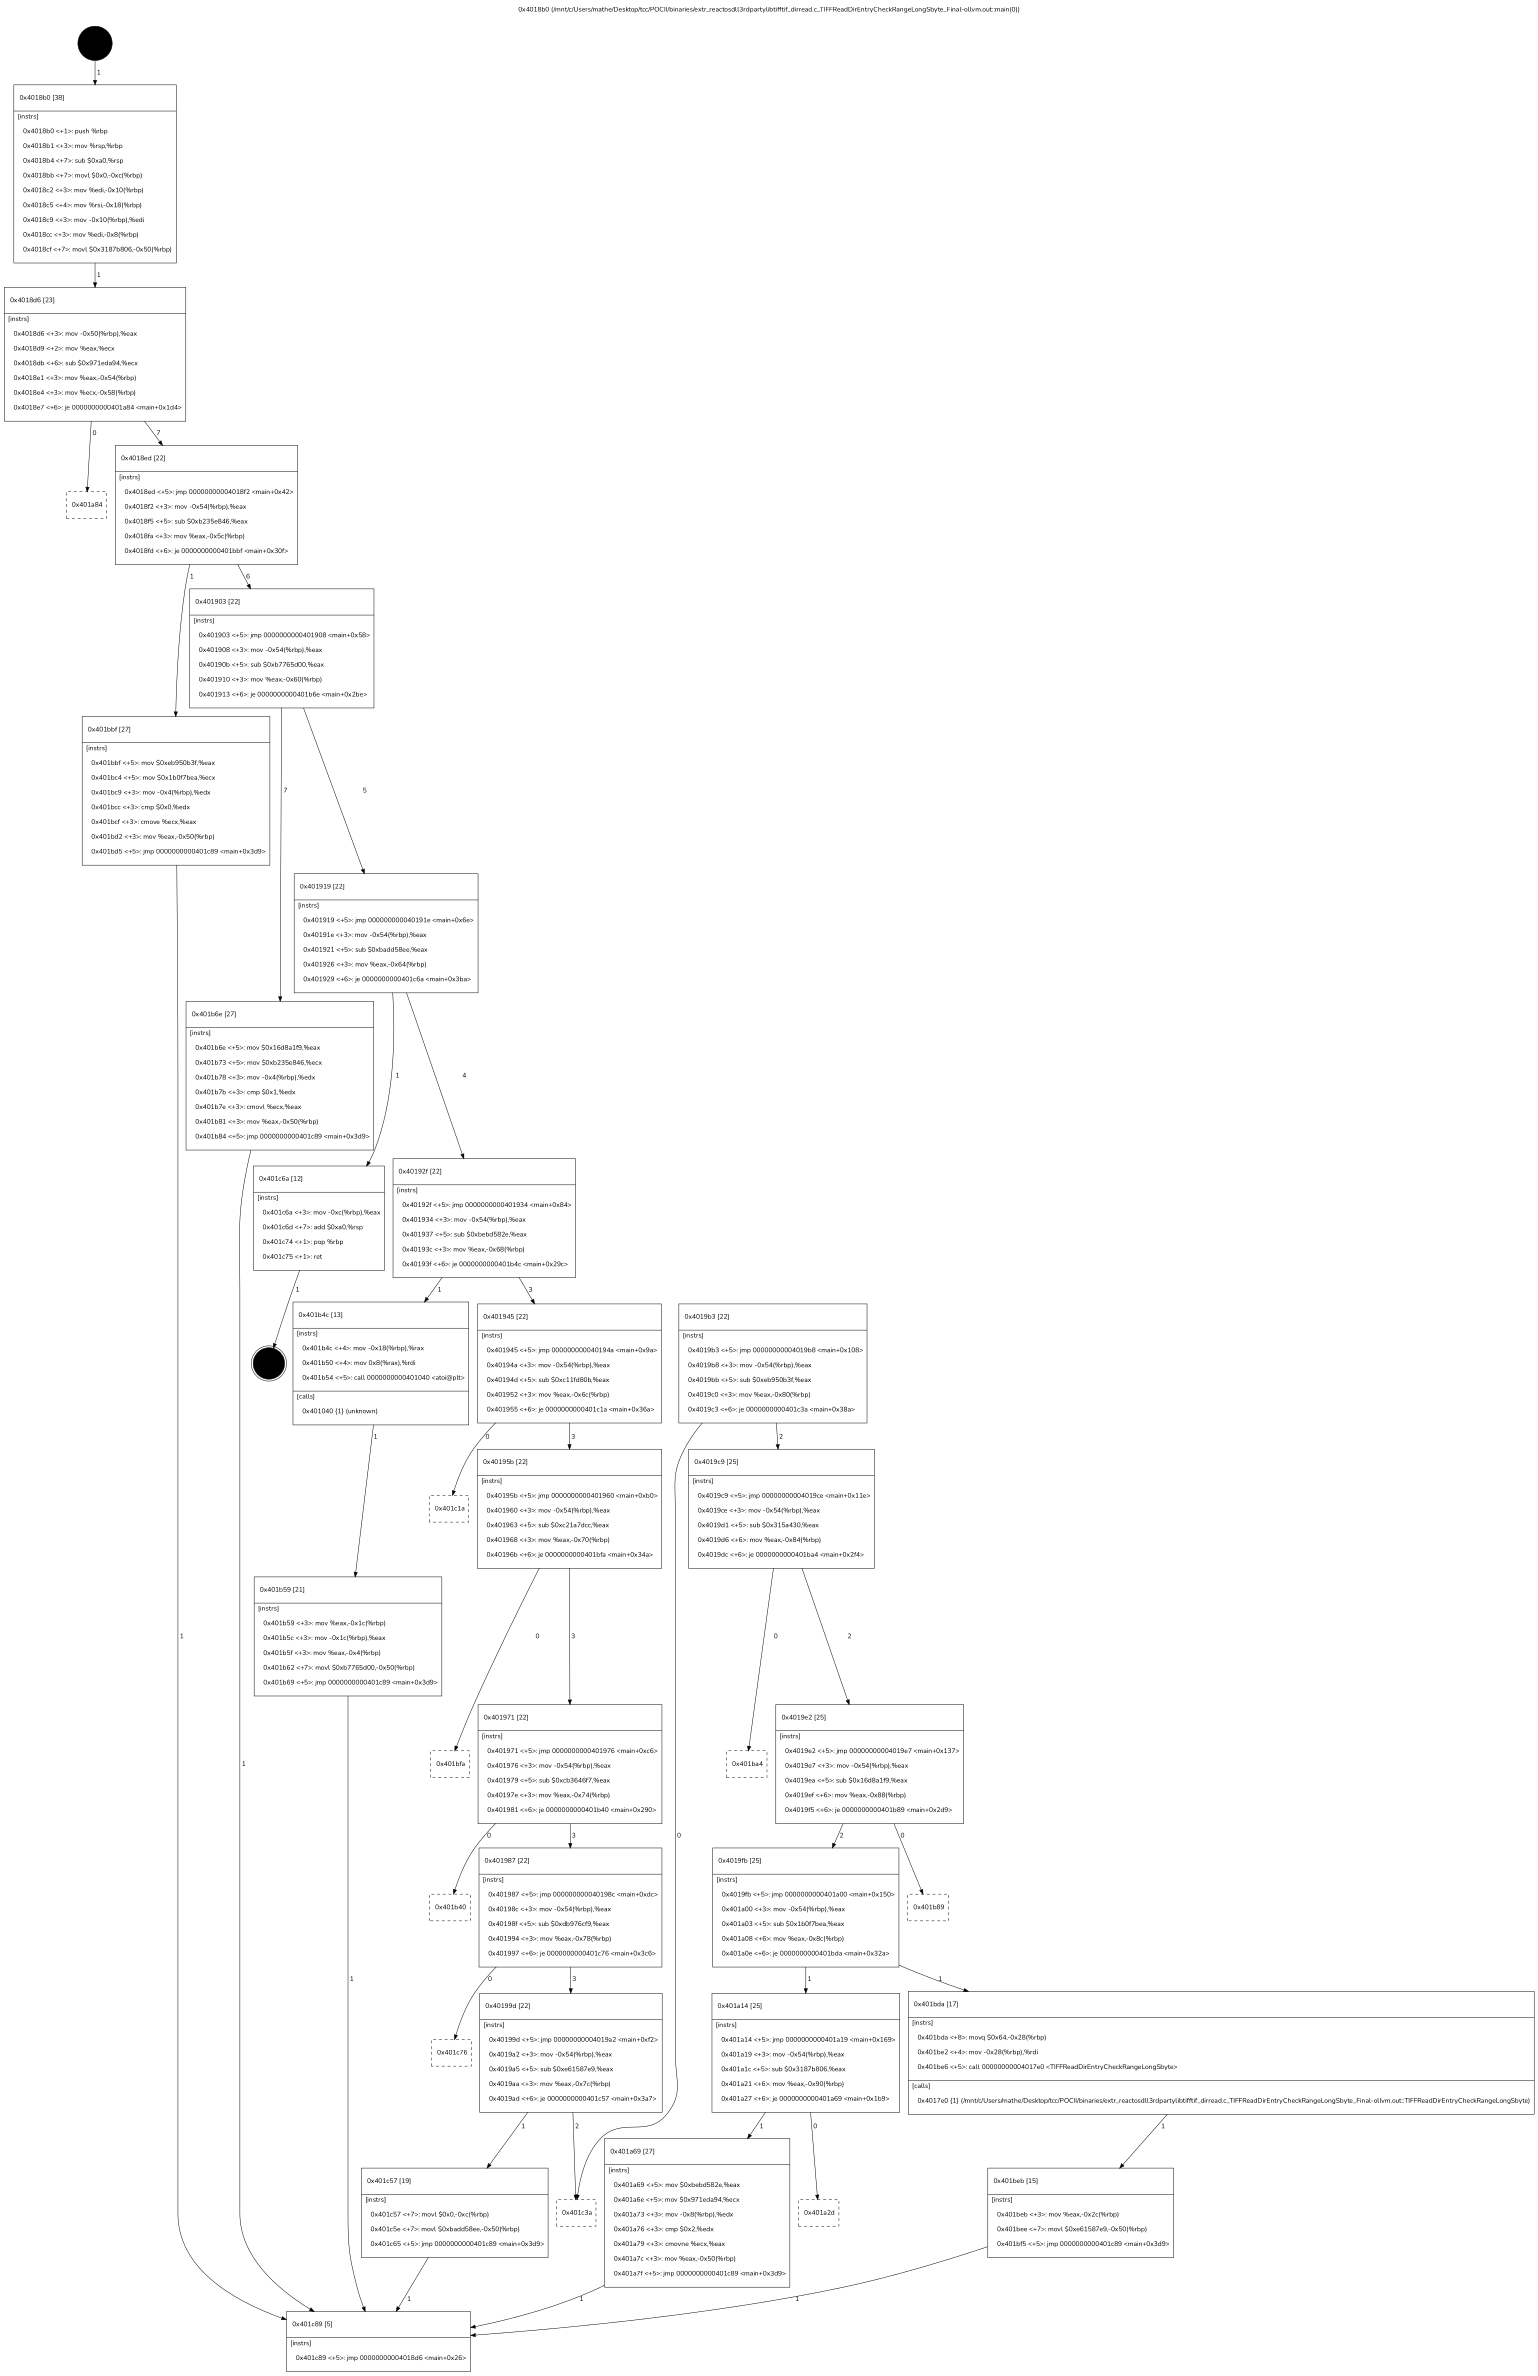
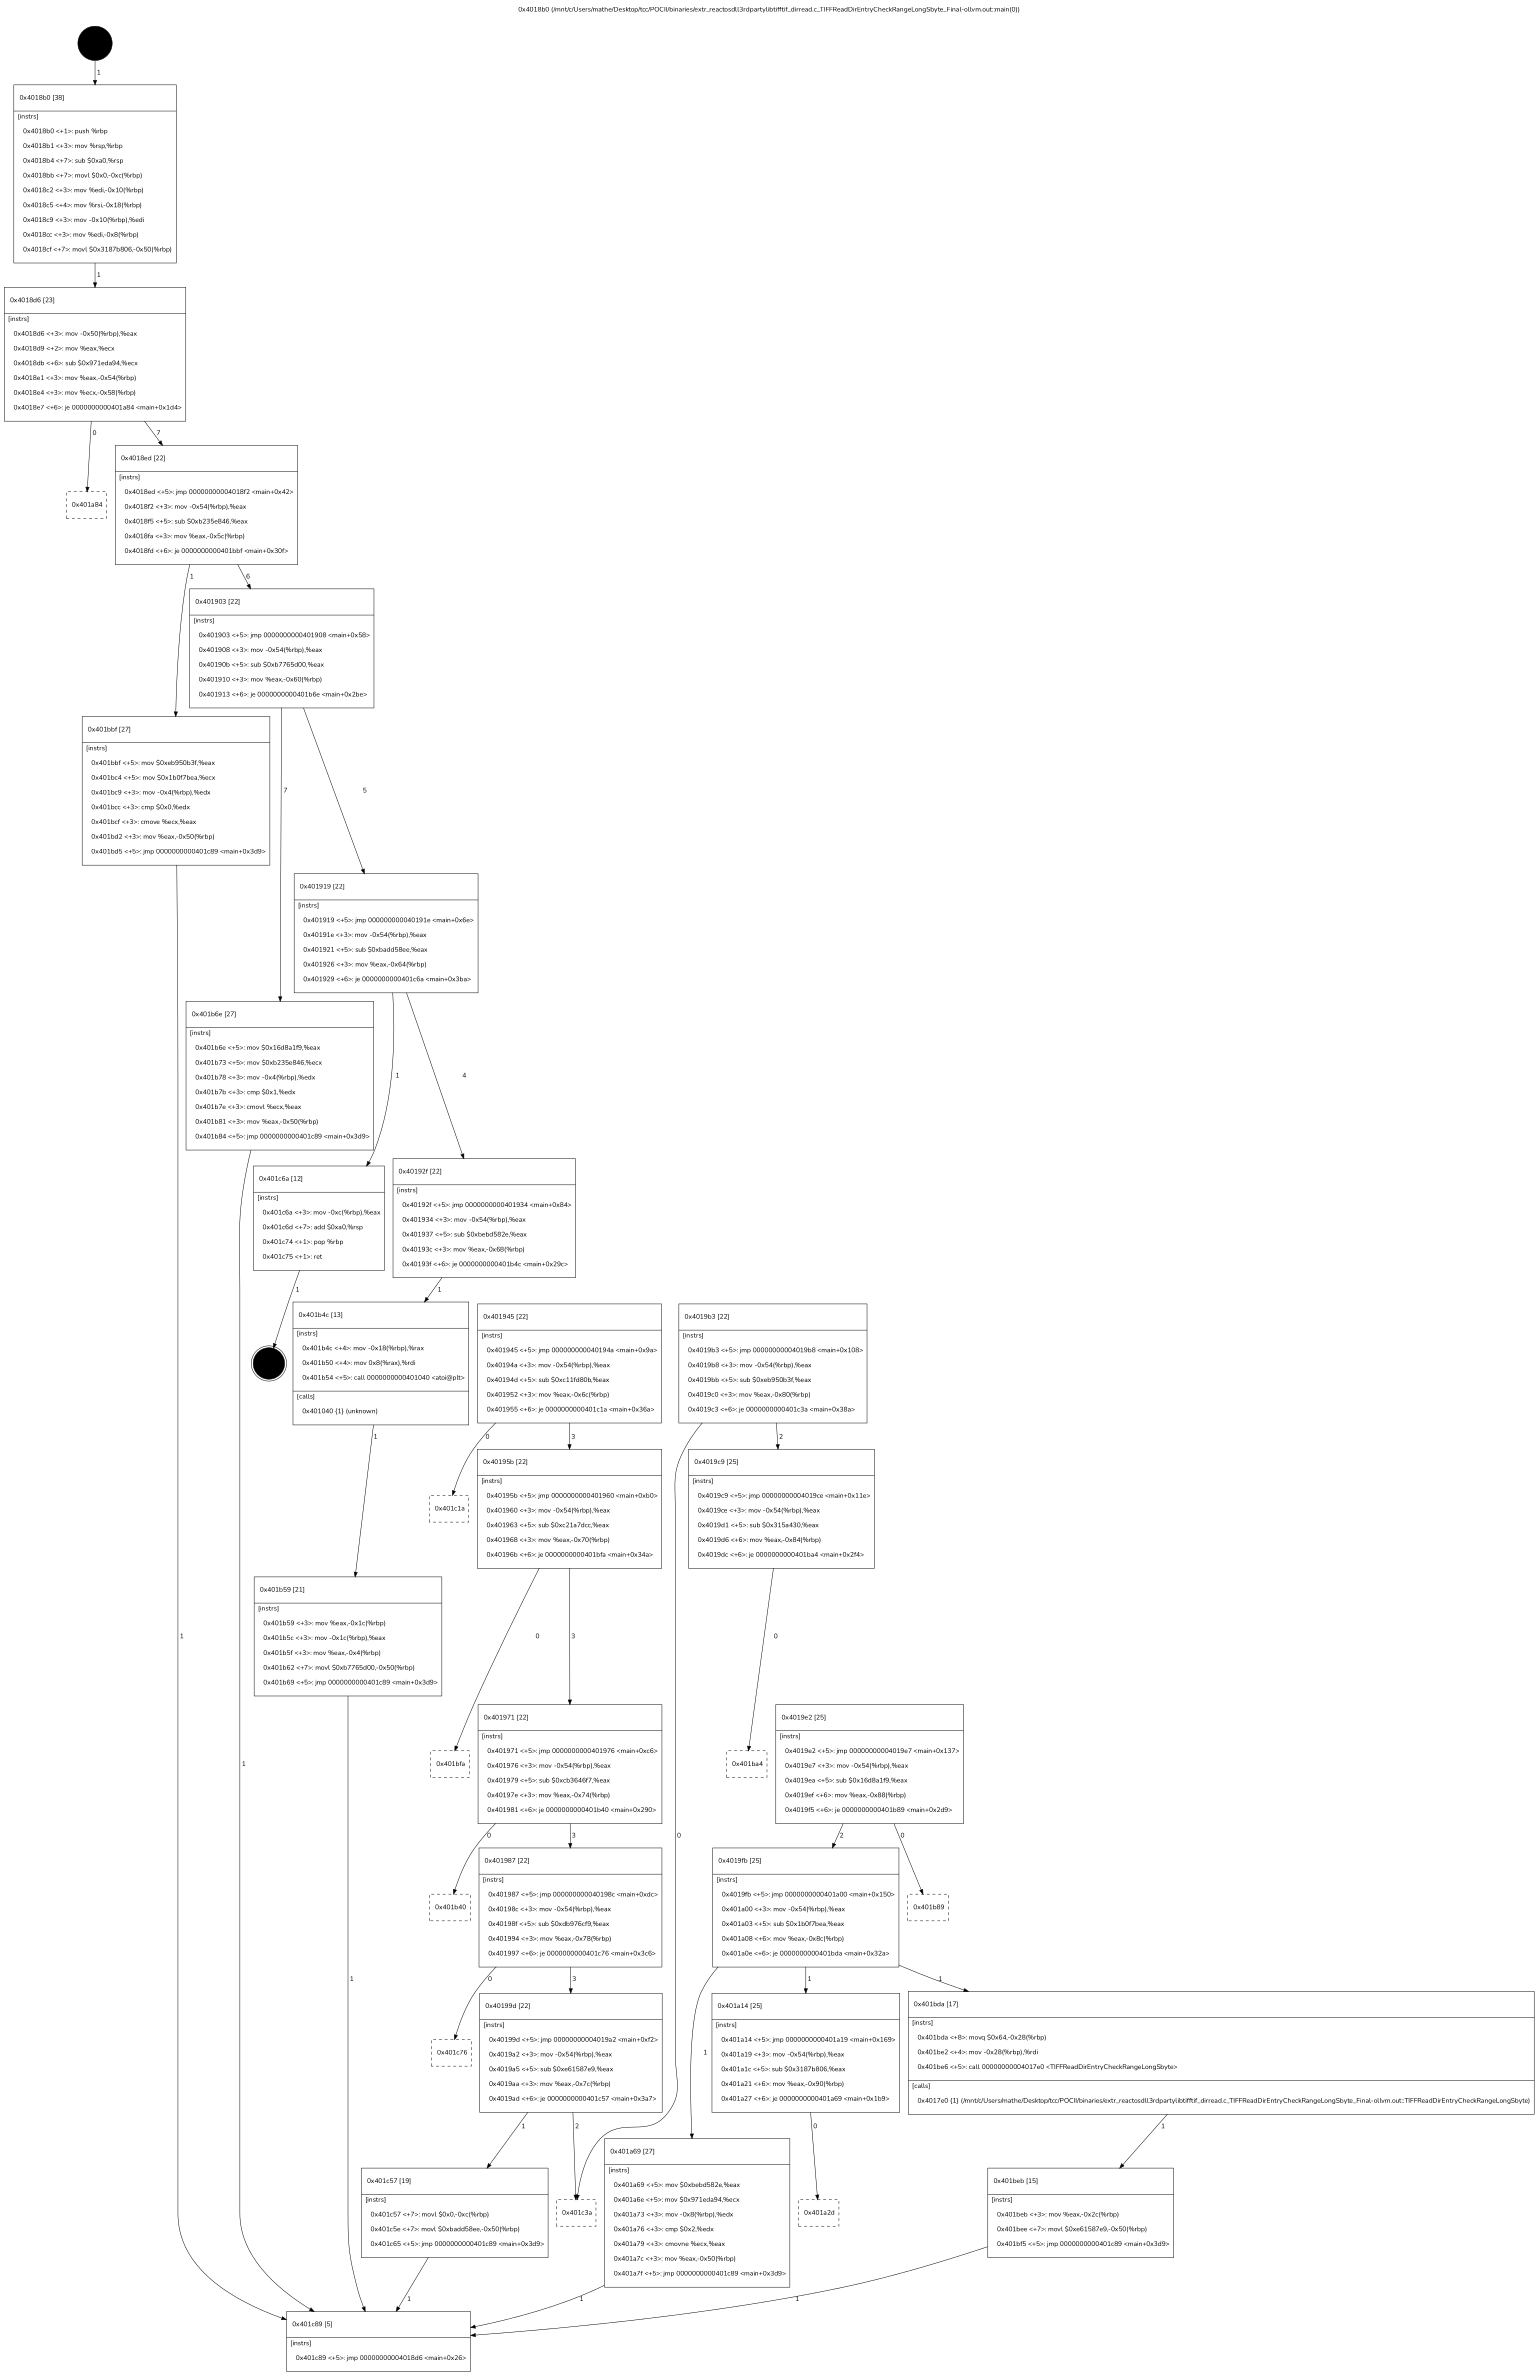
(526, 1289) -> none
(825, 1634) -> none
(758, 2124) -> (692, 2047)
